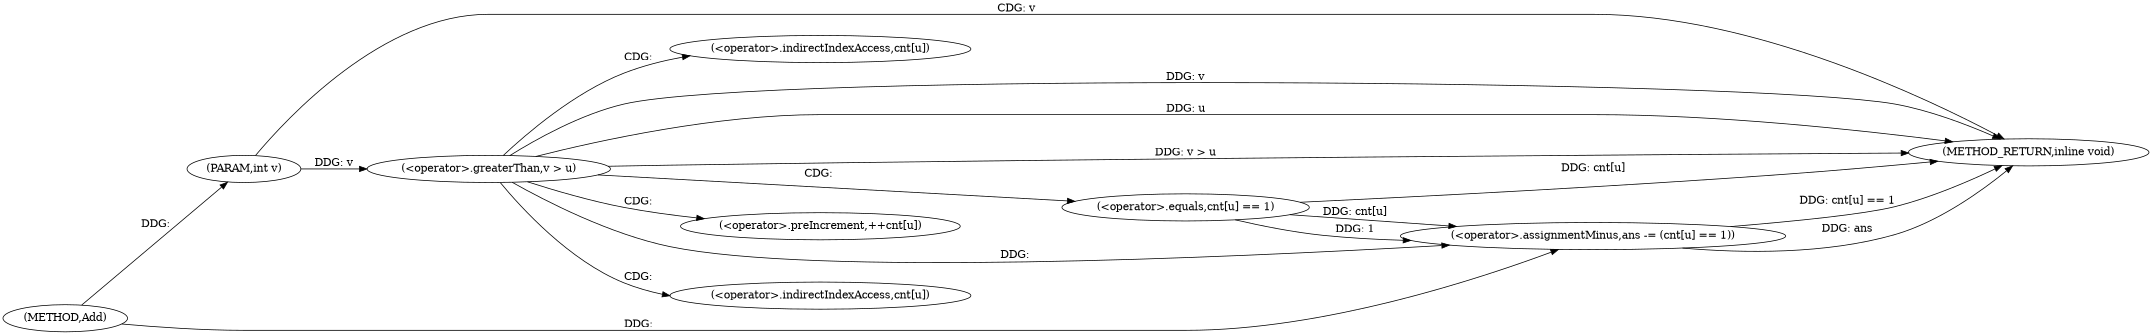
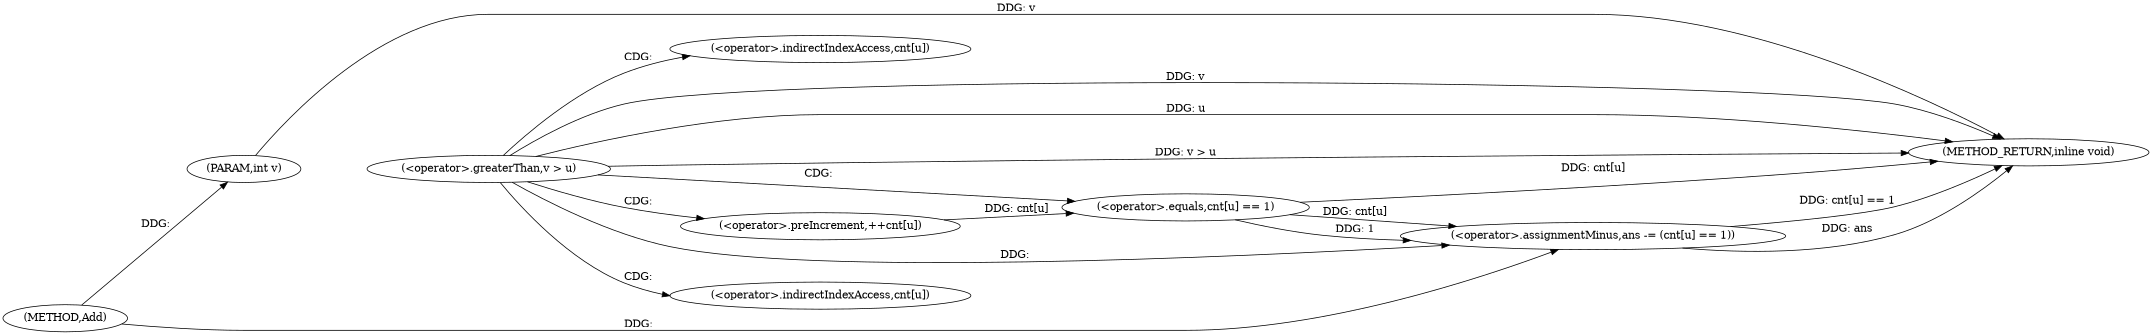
(1016, 9) -> (1016, 9)
(330, 169) -> none
none -> (1005, 217)
